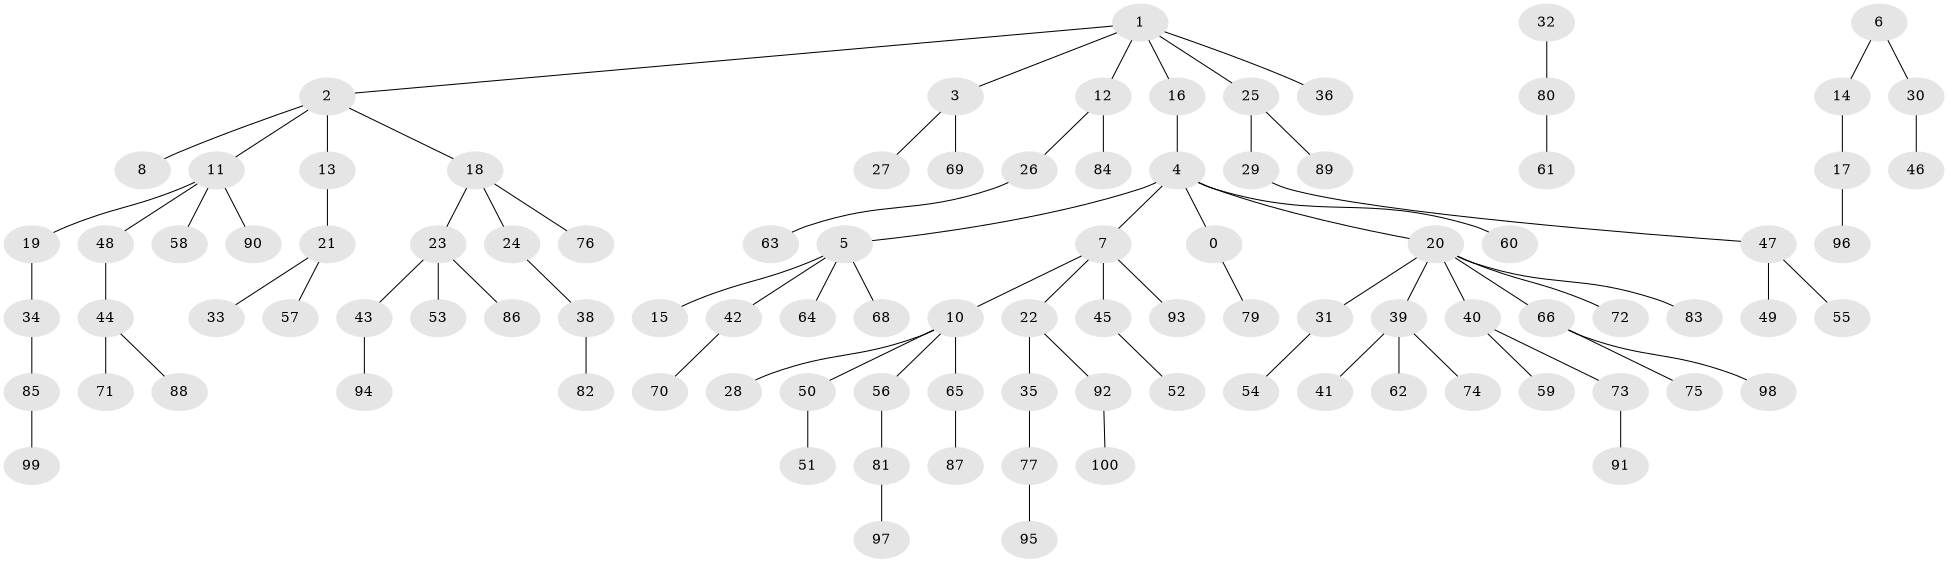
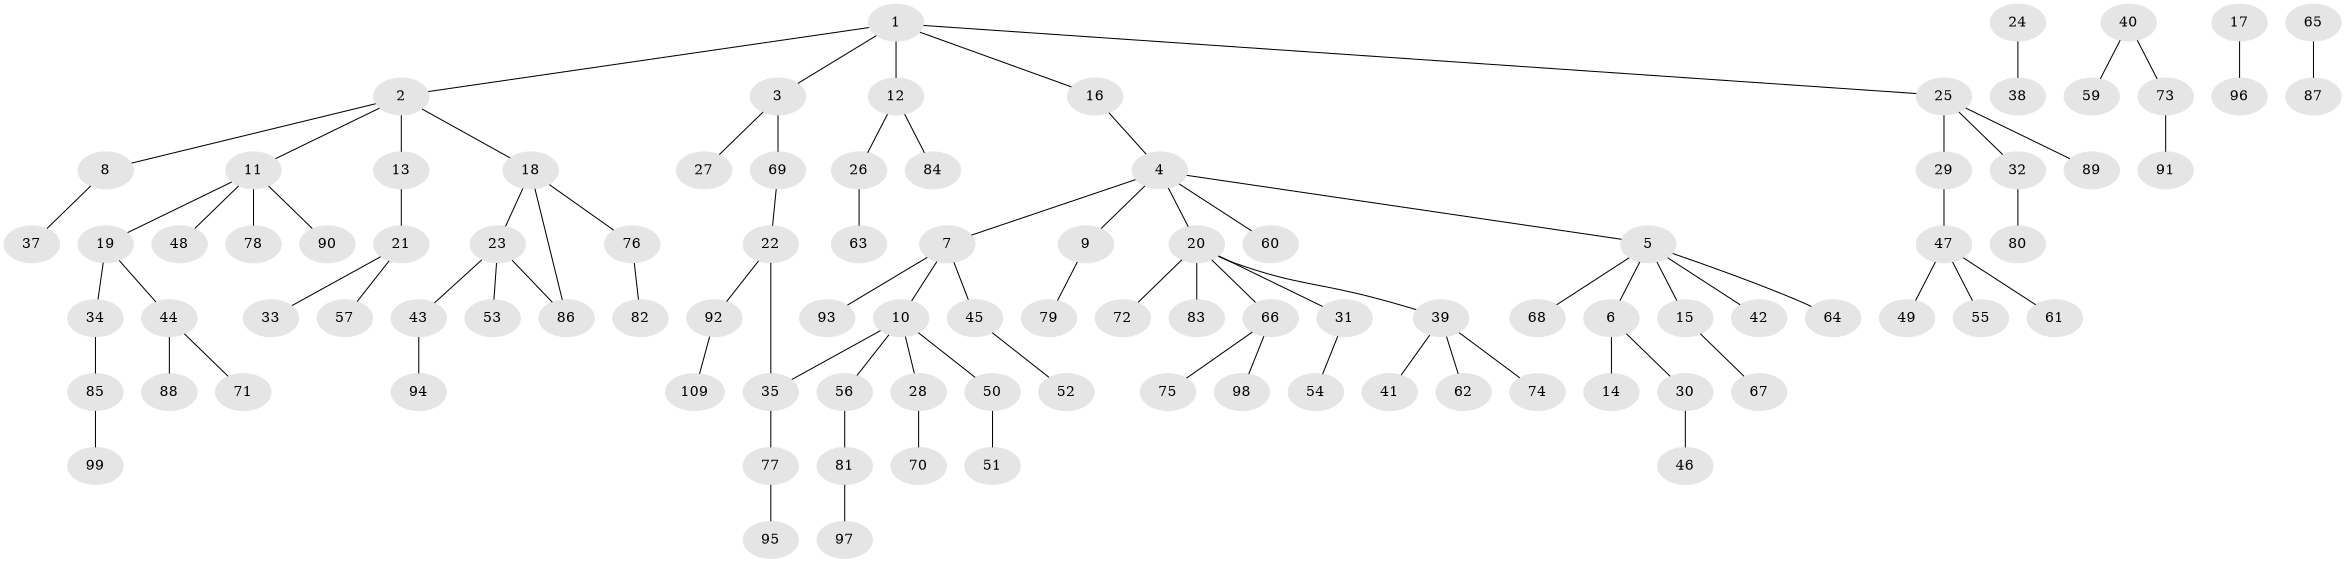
(1325, 96) -> none
none -> (1981, 133)
(1547, 134) -> (2000, 281)
(1842, 134) -> none
(494, 207) -> (549, 244)
none -> (32, 244)
(180, 244) -> (254, 244)
(1214, 244) -> (1086, 244)
(106, 281) -> (138, 281)
(1067, 281) -> (774, 207)
(1454, 281) -> none
none -> (1630, 281)
(586, 355) -> (636, 281)
(697, 355) -> (919, 429)
(956, 355) -> (836, 355)
none -> (1759, 392)
(1105, 466) -> (695, 392)
